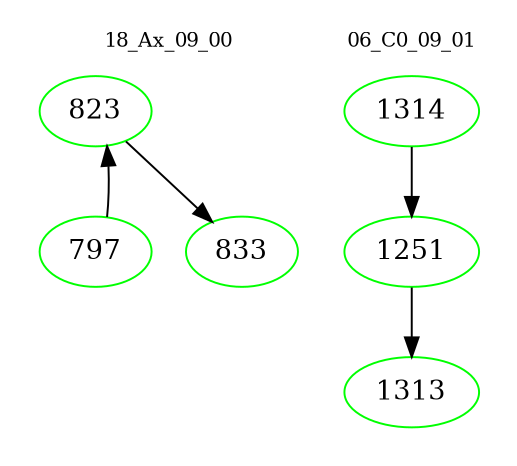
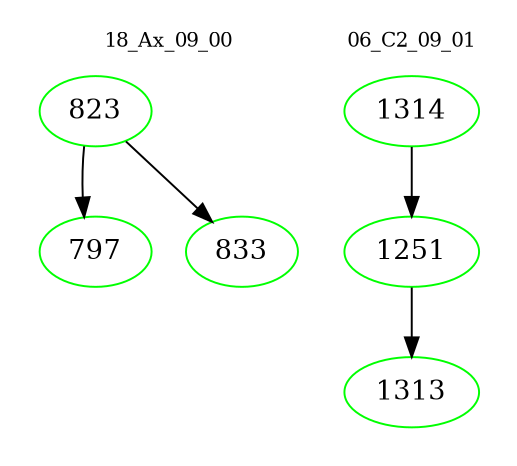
(412, 42) -> (412, 42)
(109, 192) -> (83, 172)
